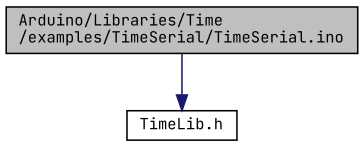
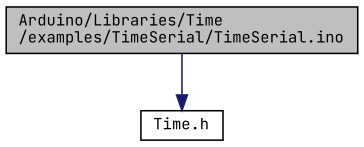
(182, 125) -> (182, 125)
